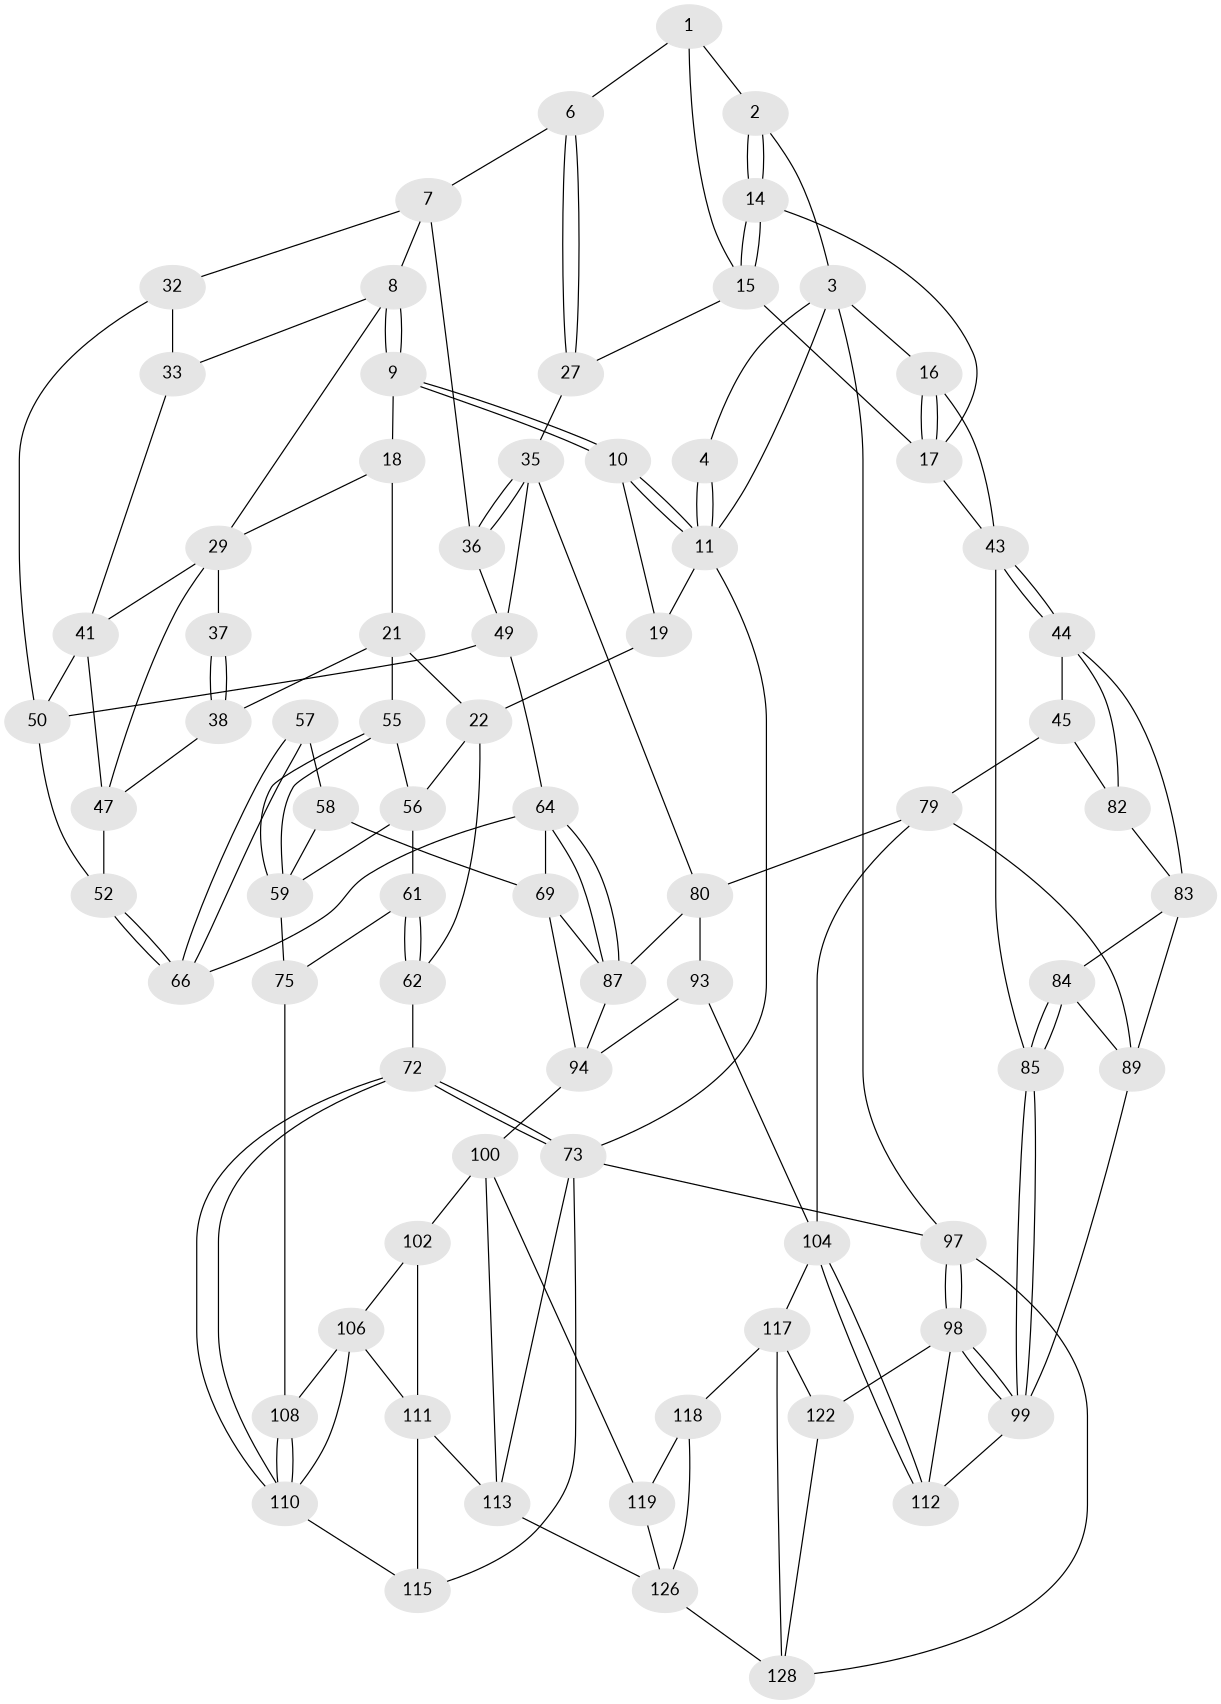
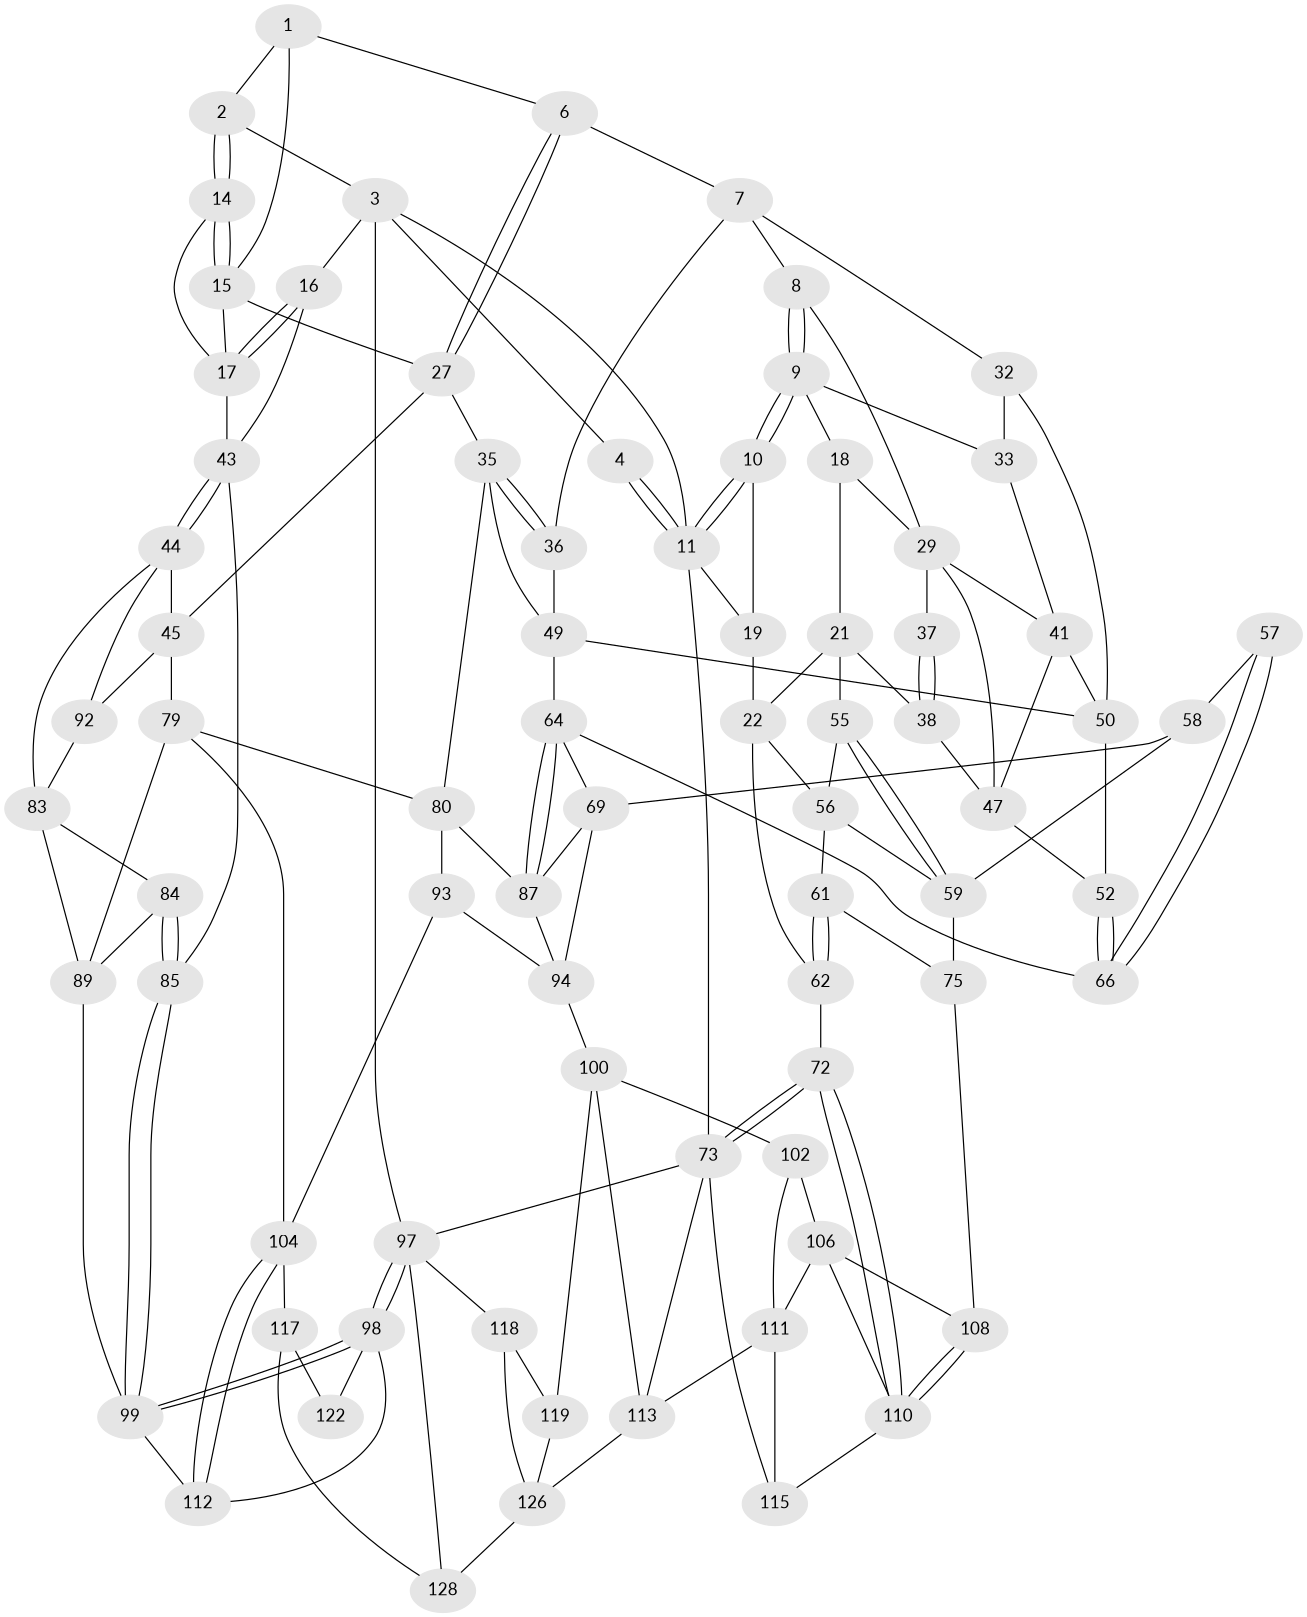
(283, 331) -> (900, 418)
none -> (307, 505)
(1118, 809) -> (84, 722)
(733, 1374) -> (456, 1287)
(801, 1547) -> none
